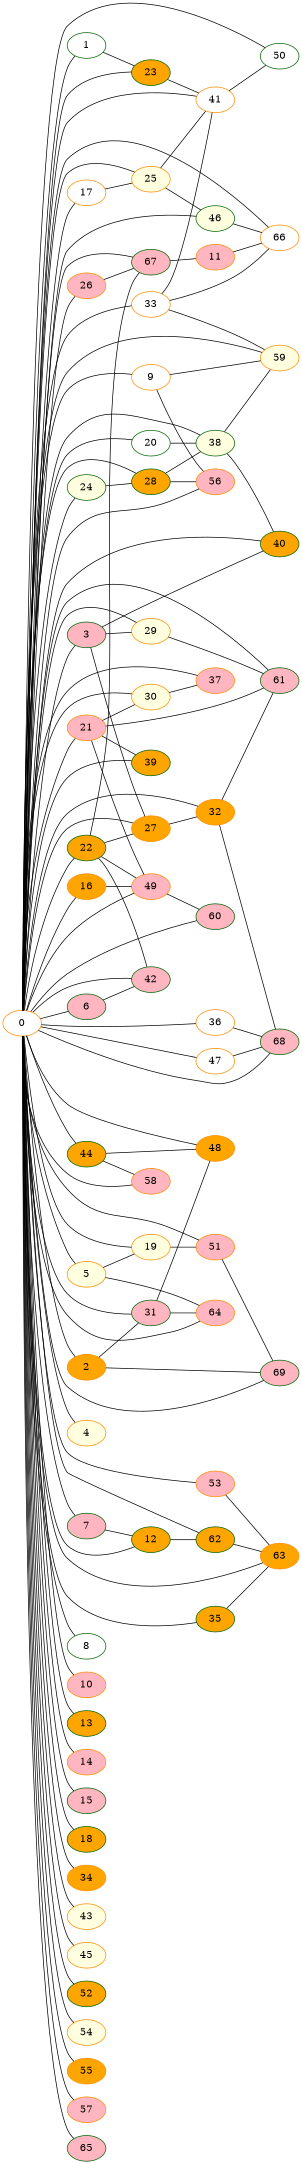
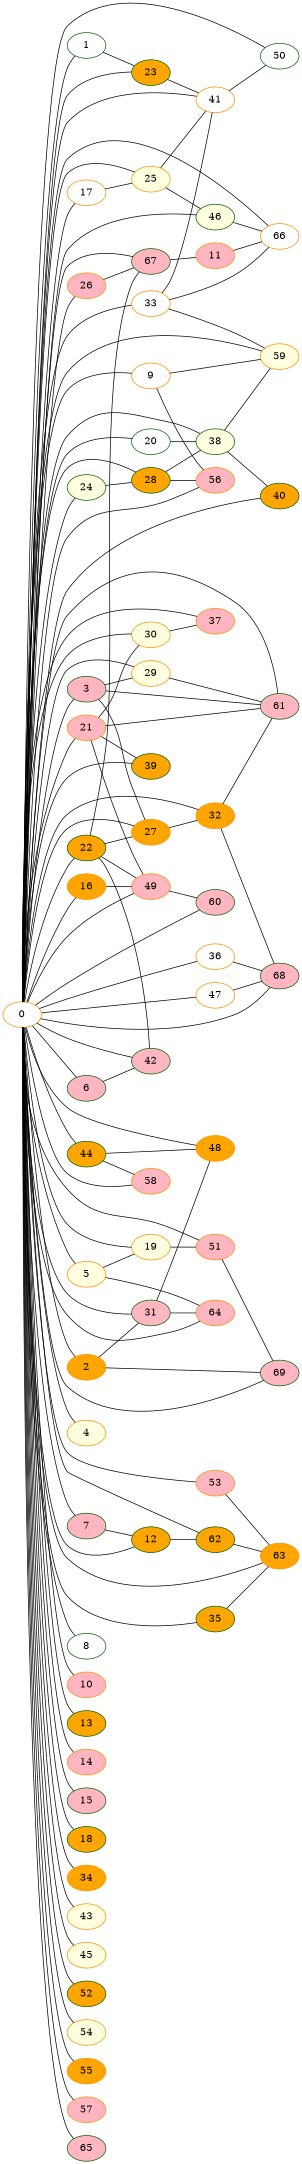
(182, 588) -> (183, 698)
